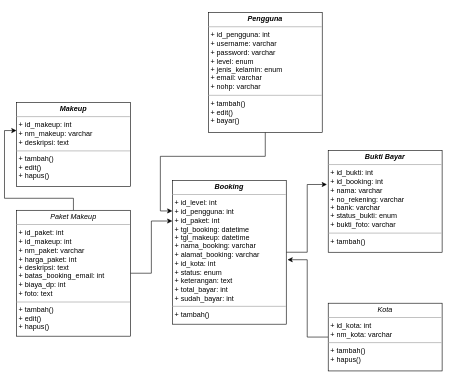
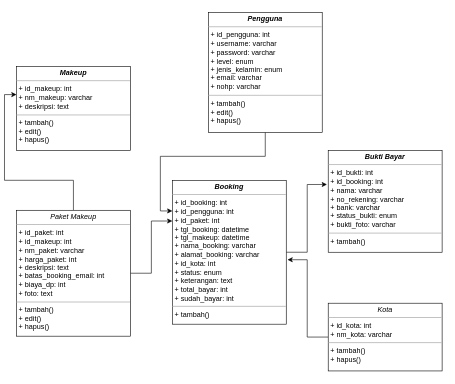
(245, 60) -> (245, 60)
(74, 144) -> (74, 108)
(218, 241) -> (218, 241)
